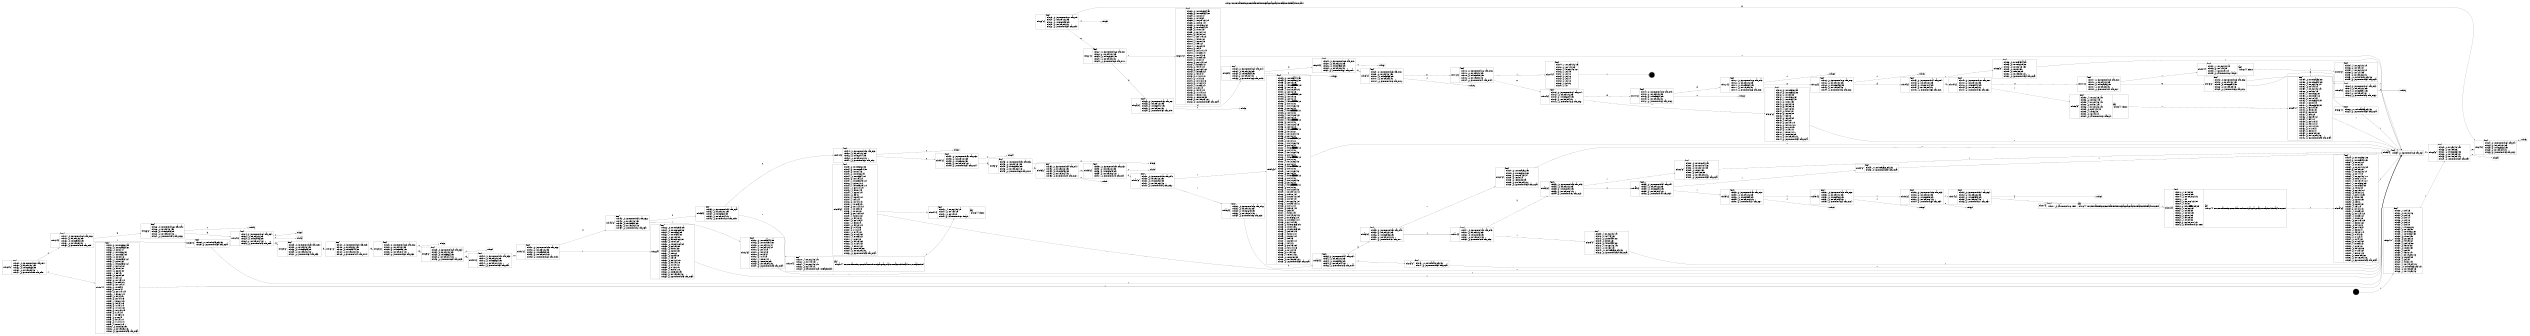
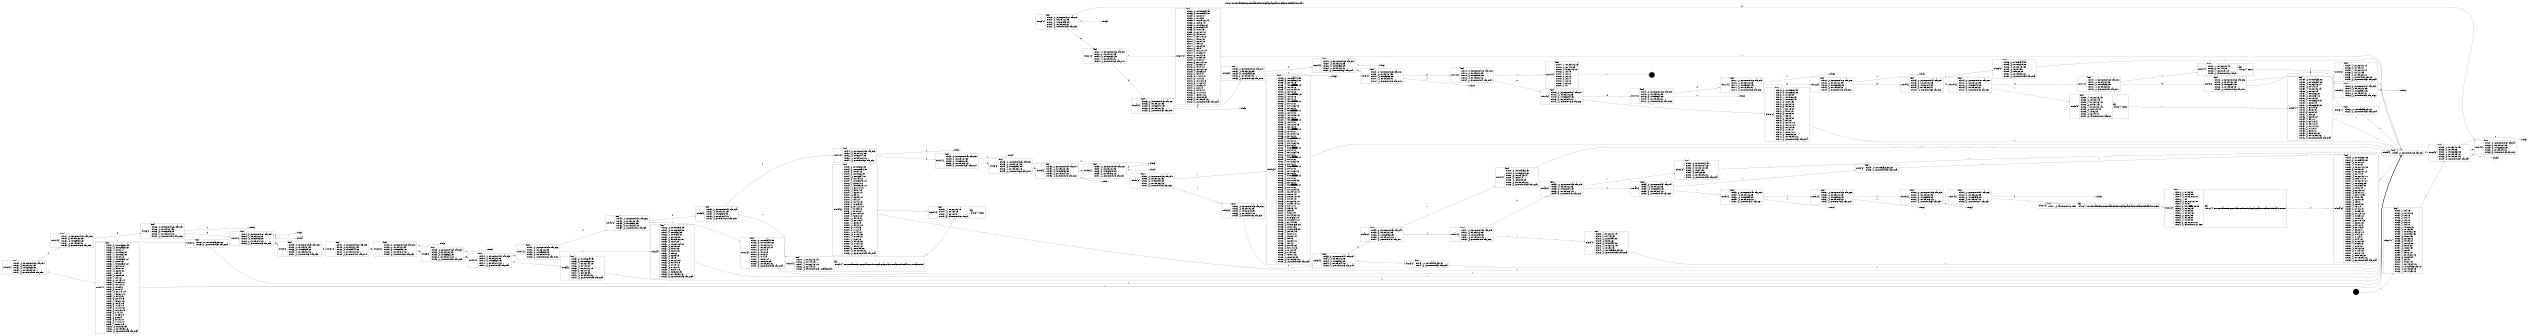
(2518, 141) -> (2490, 137)
(1128, 176) -> (1137, 166)
(902, 212) -> (903, 211)
none -> (583, 268)
